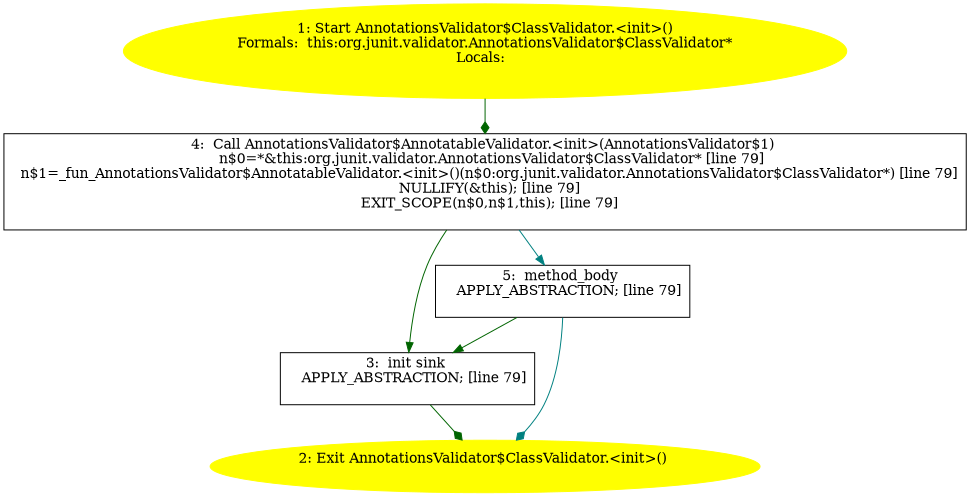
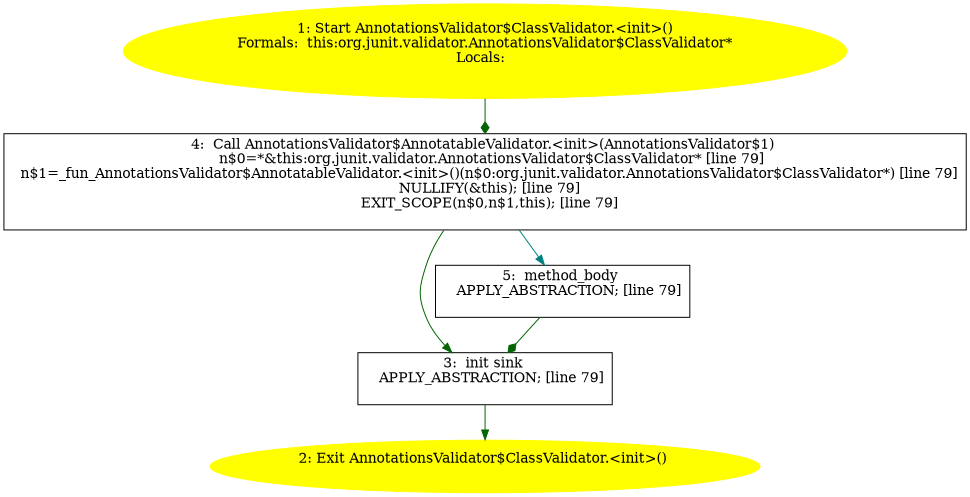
(489, 333) -> (528, 331)
(554, 378) -> none
(442, 418) -> (485, 417)
